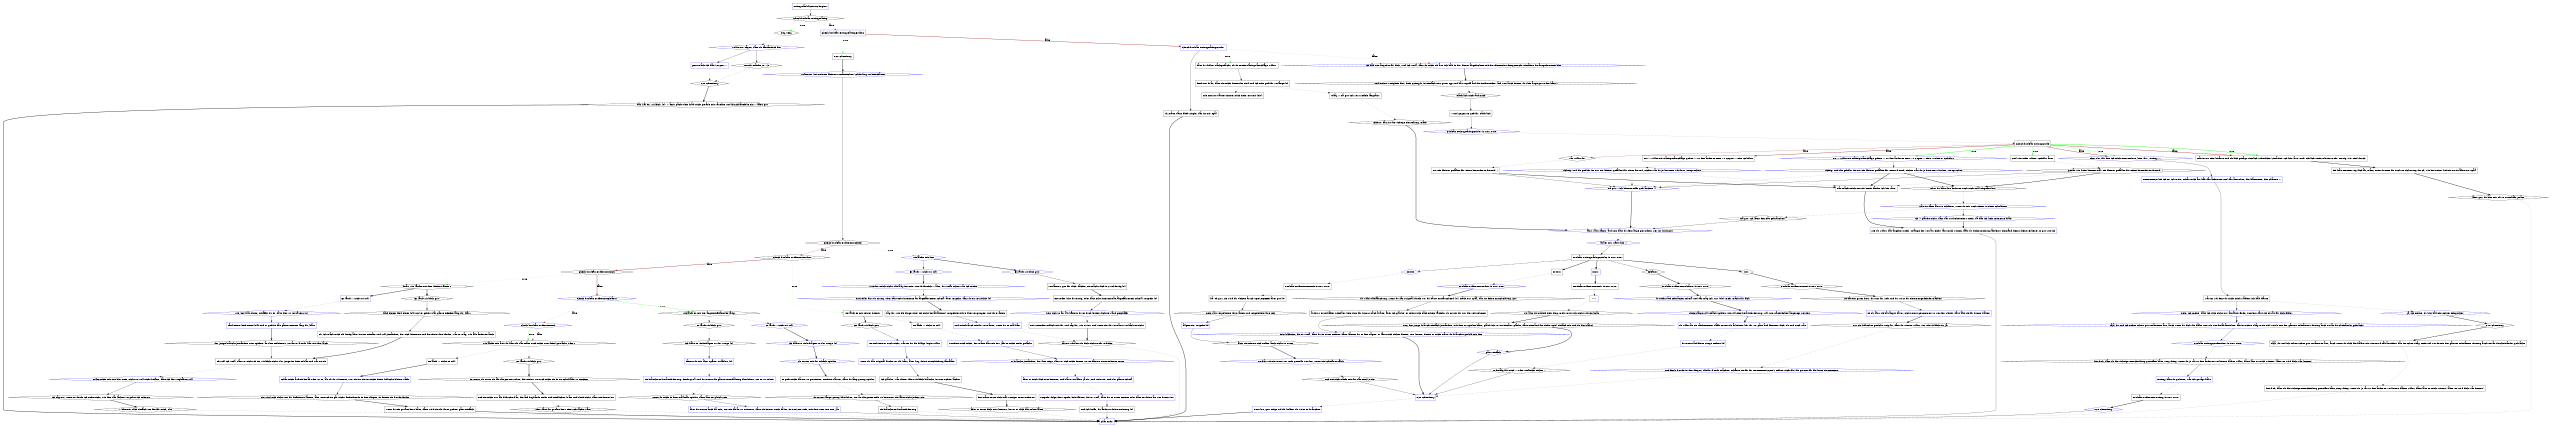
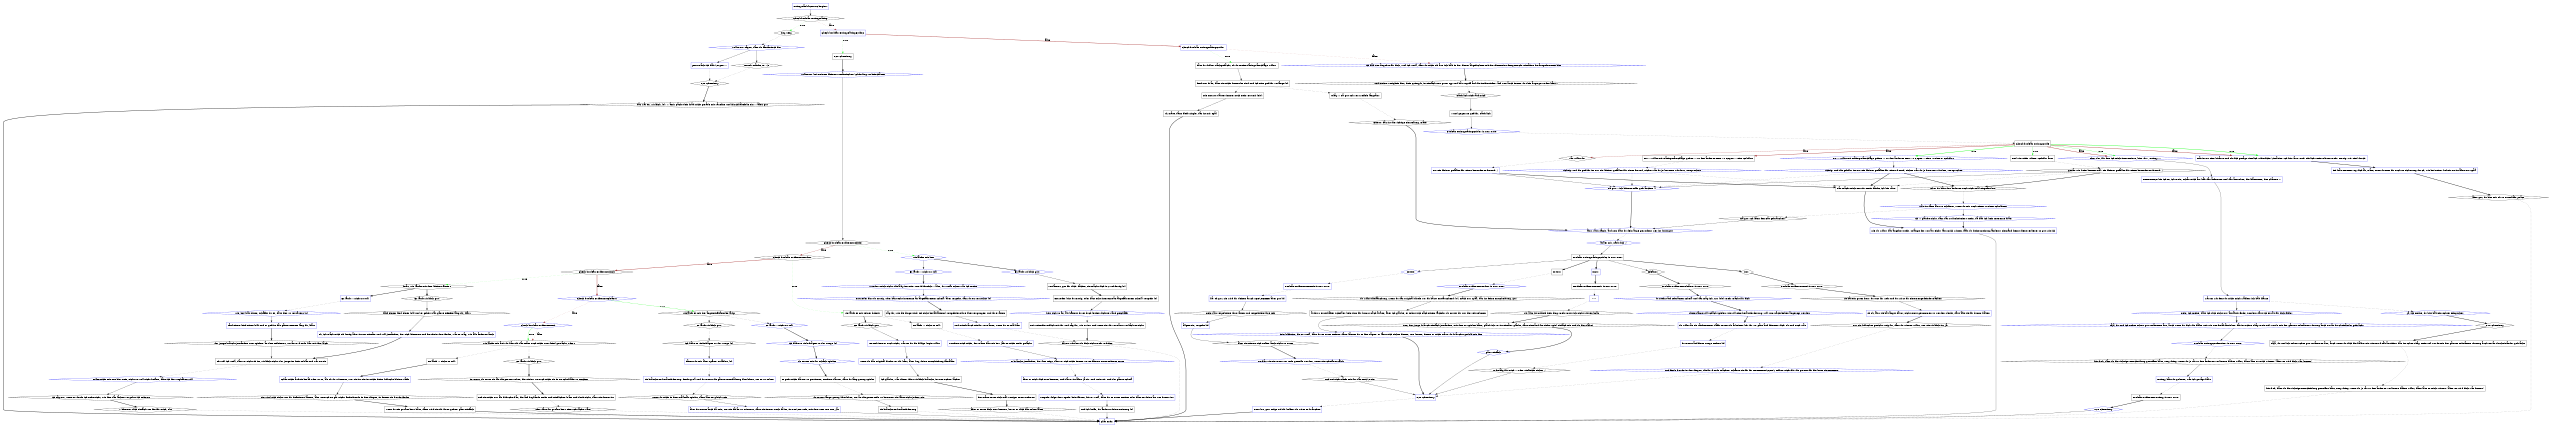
(1191, 78) -> (1213, 104)
